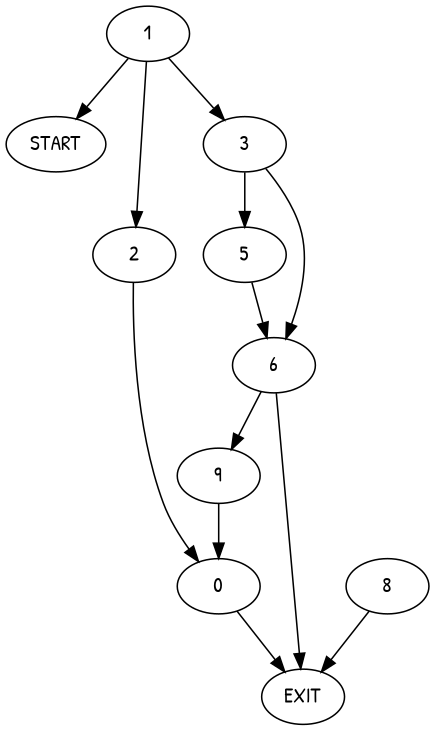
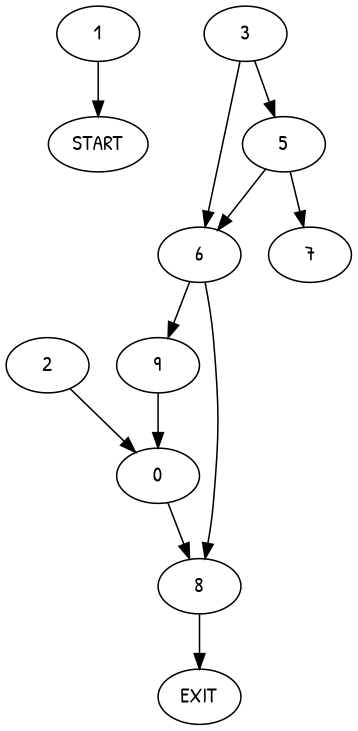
(191, 83) -> none
(142, 136) -> none
none -> (310, 255)
(288, 523) -> (218, 413)
(256, 635) -> (176, 524)
